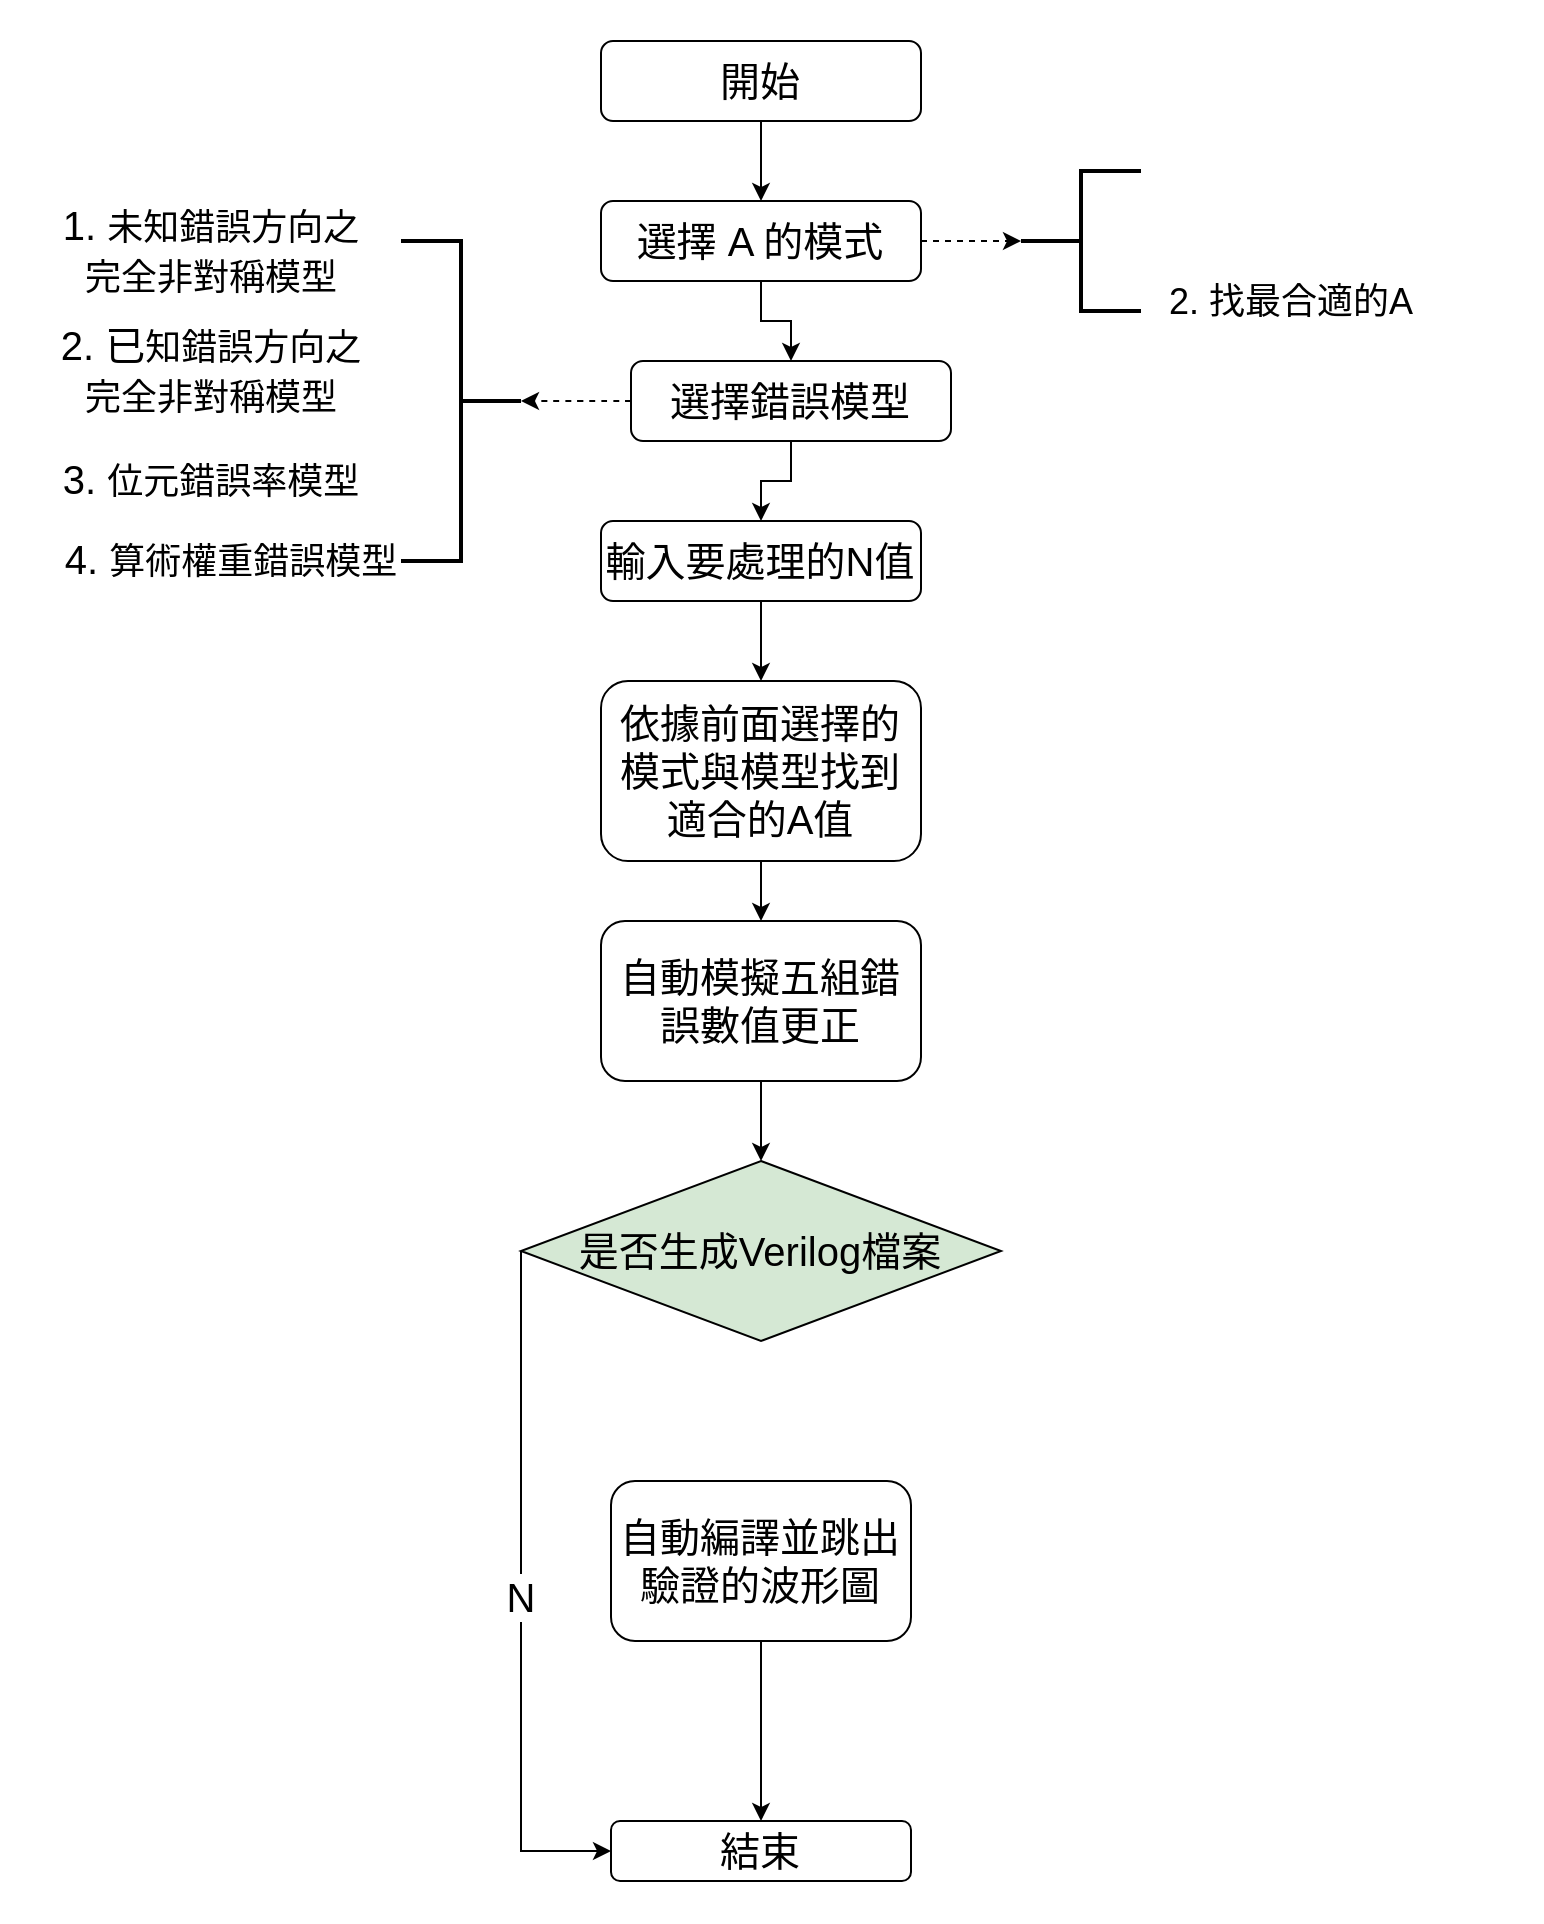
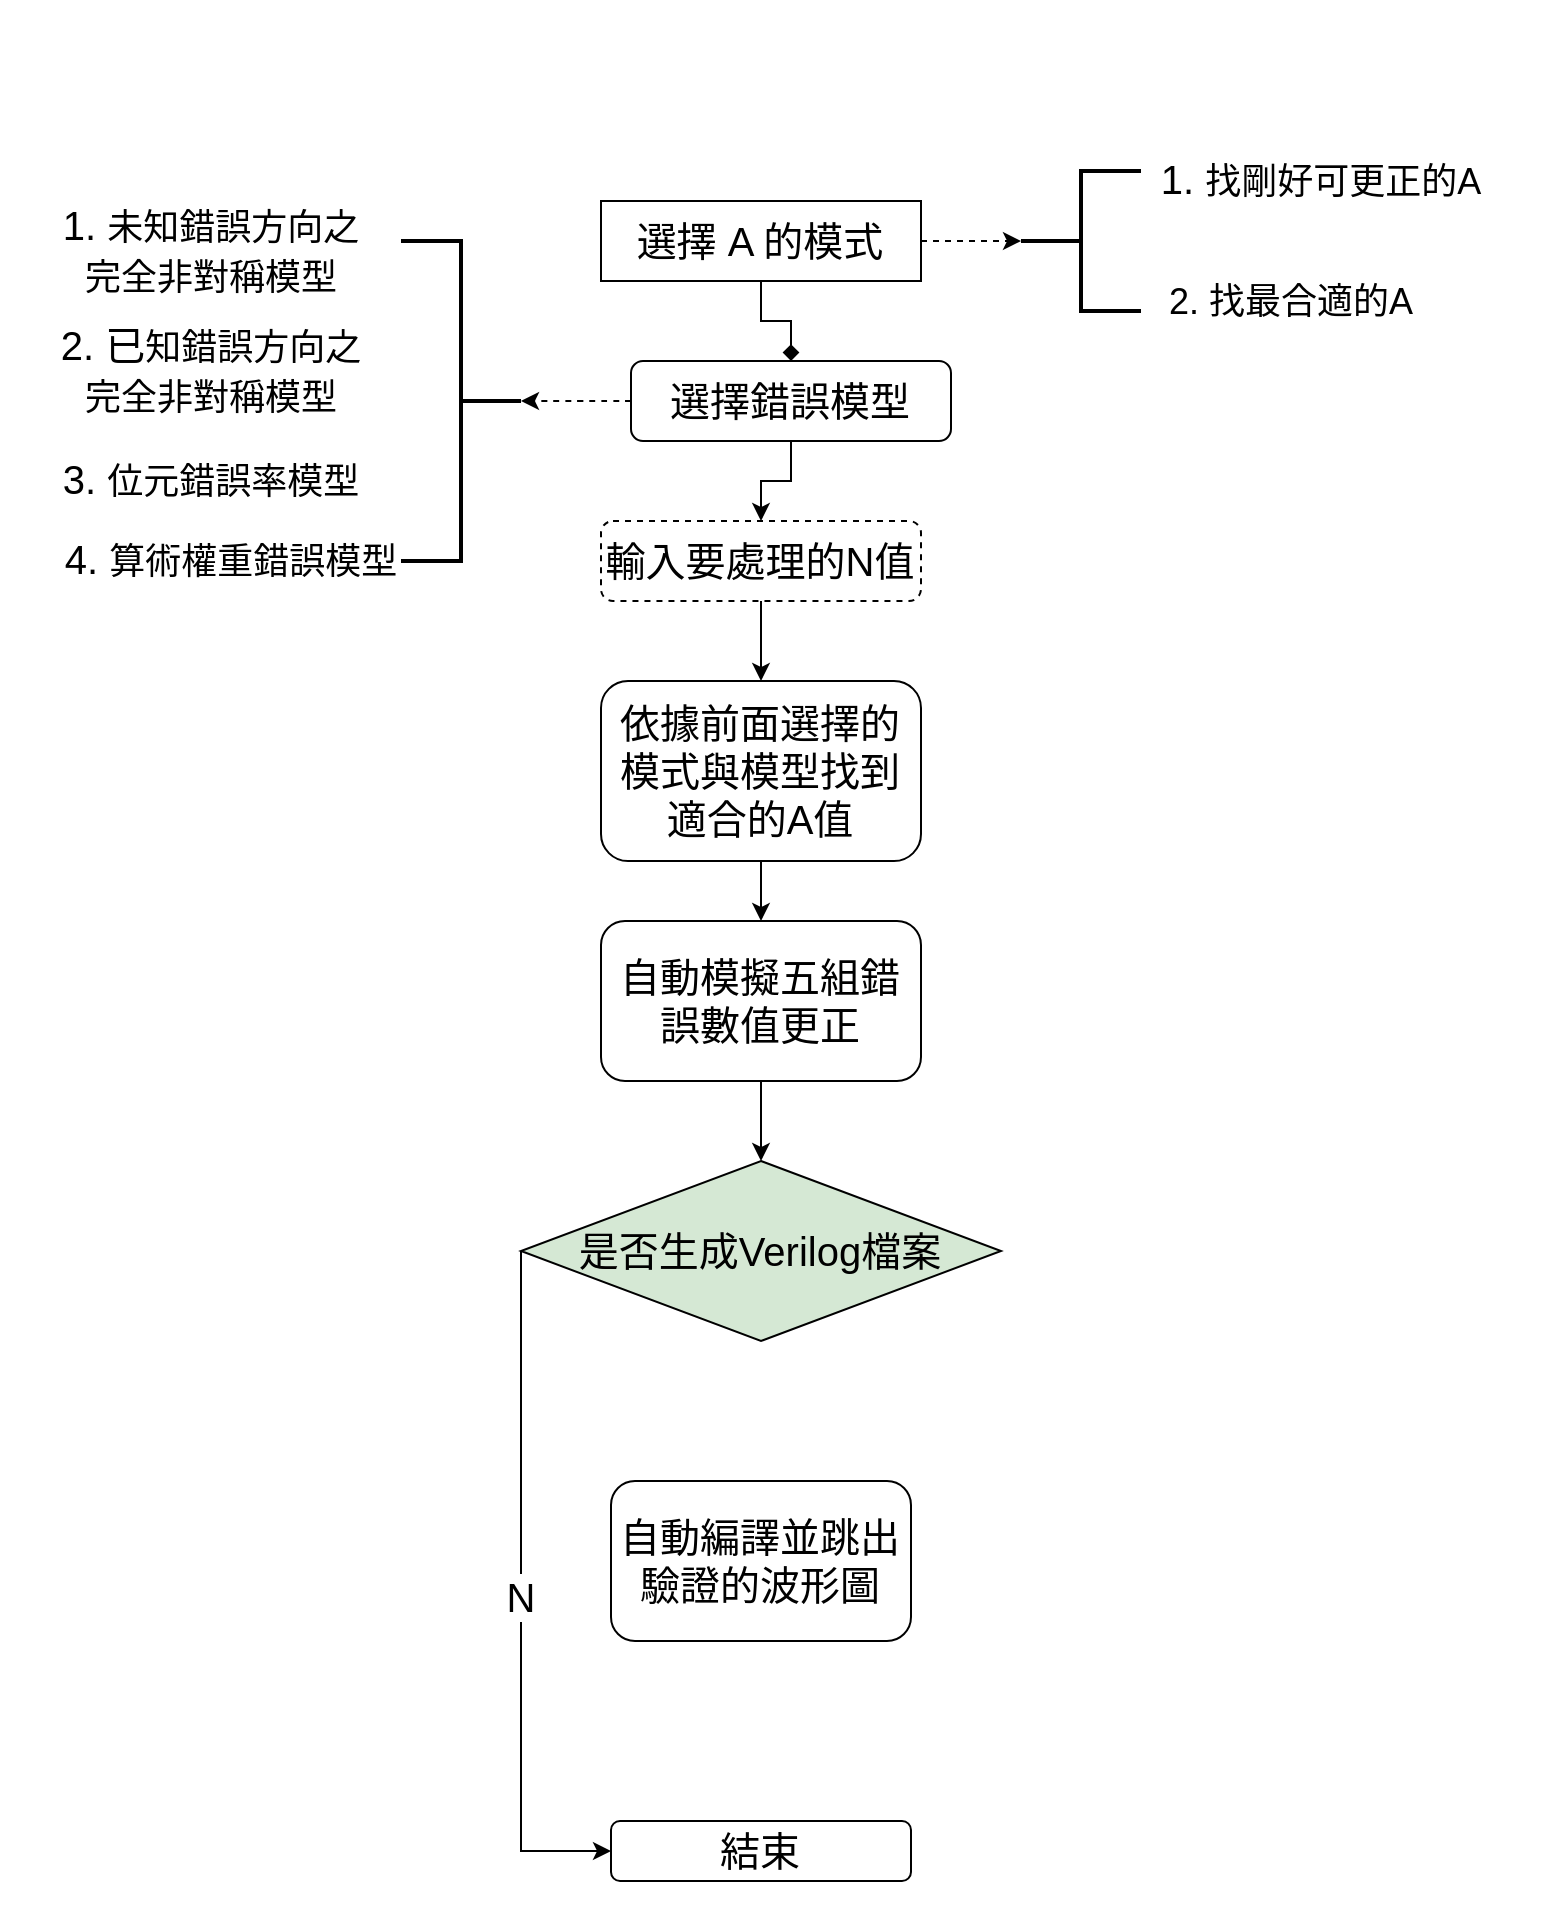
(761, 81) -> none
(761, 154) -> none
none -> (1321, 181)
(761, 241) -> (761, 241)
(791, 346) -> (791, 345)
(761, 561) -> (761, 561)
(761, 1724) -> none
